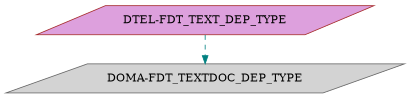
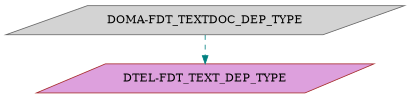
(205, 45) -> (205, 45)
